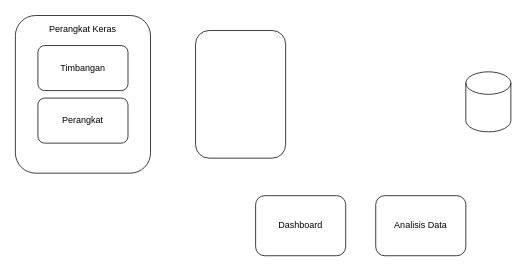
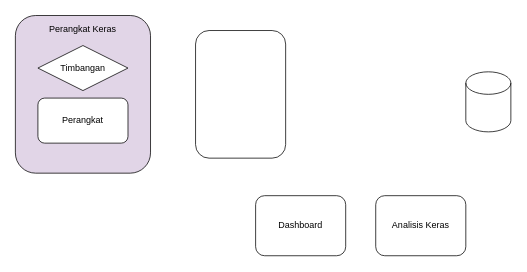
(83, 68) -> (83, 68)
(83, 94) -> (83, 94)
(420, 225) -> (420, 225)
